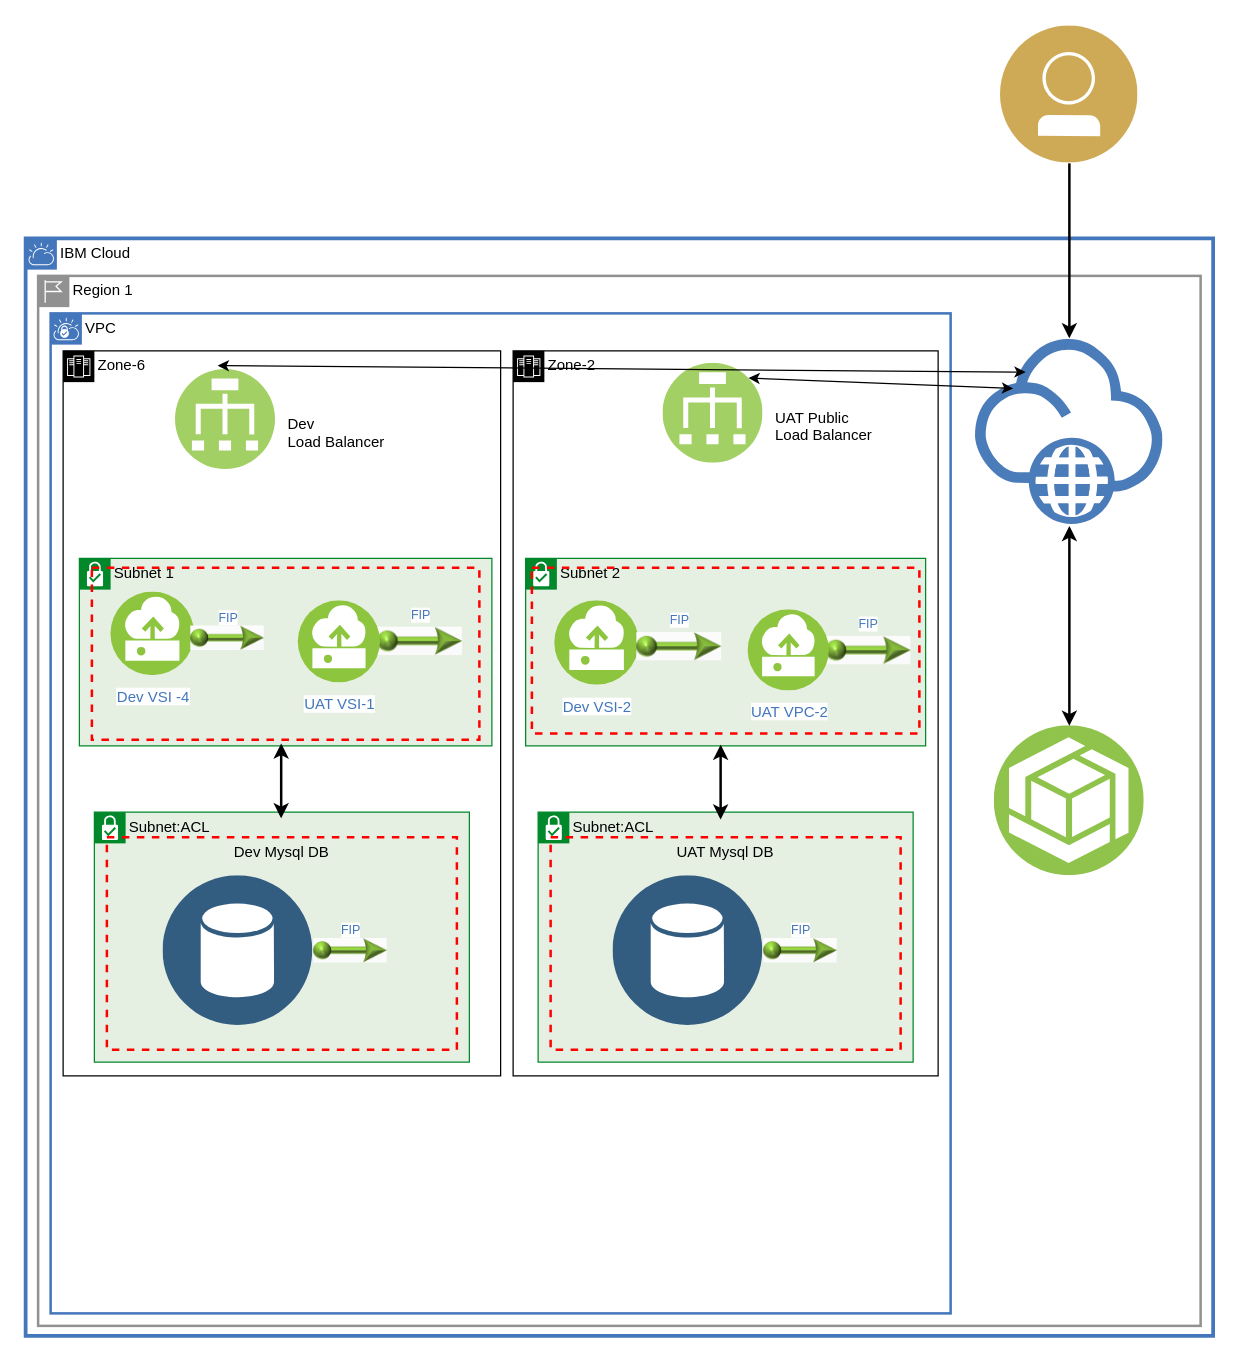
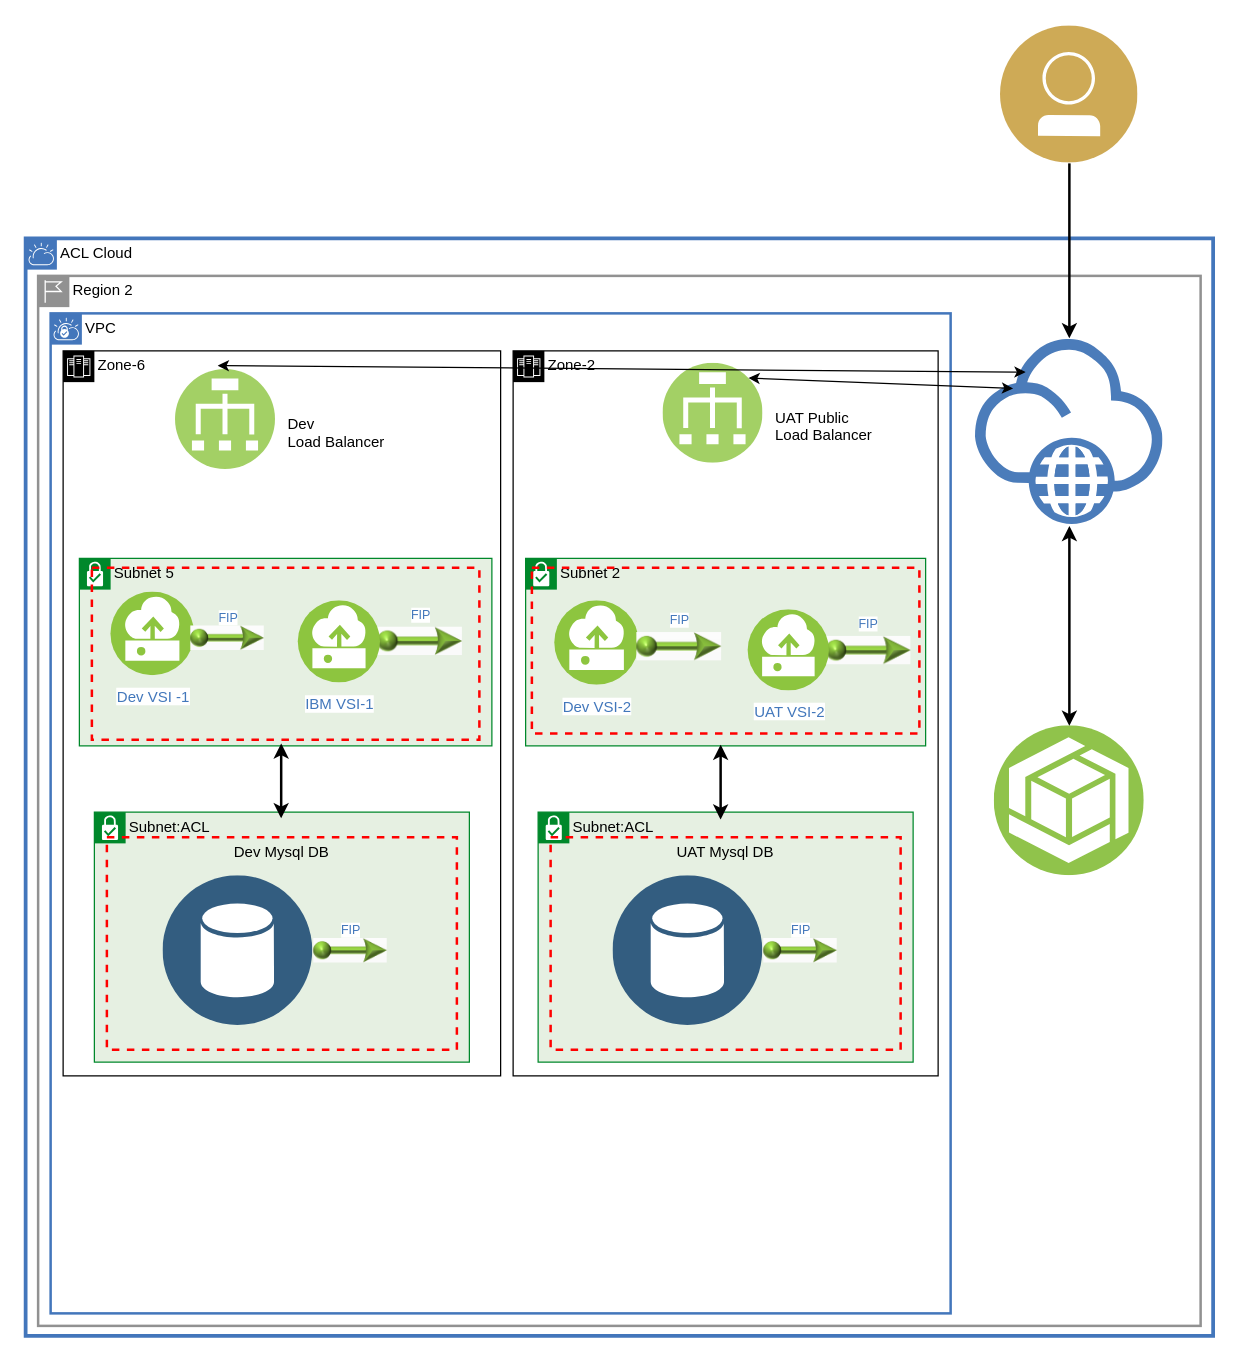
(95, 253) -> (95, 253)
(103, 291) -> (103, 291)
(146, 573) -> (146, 573)
(154, 697) -> (154, 697)
(340, 705) -> (340, 705)
(790, 712) -> (790, 712)
